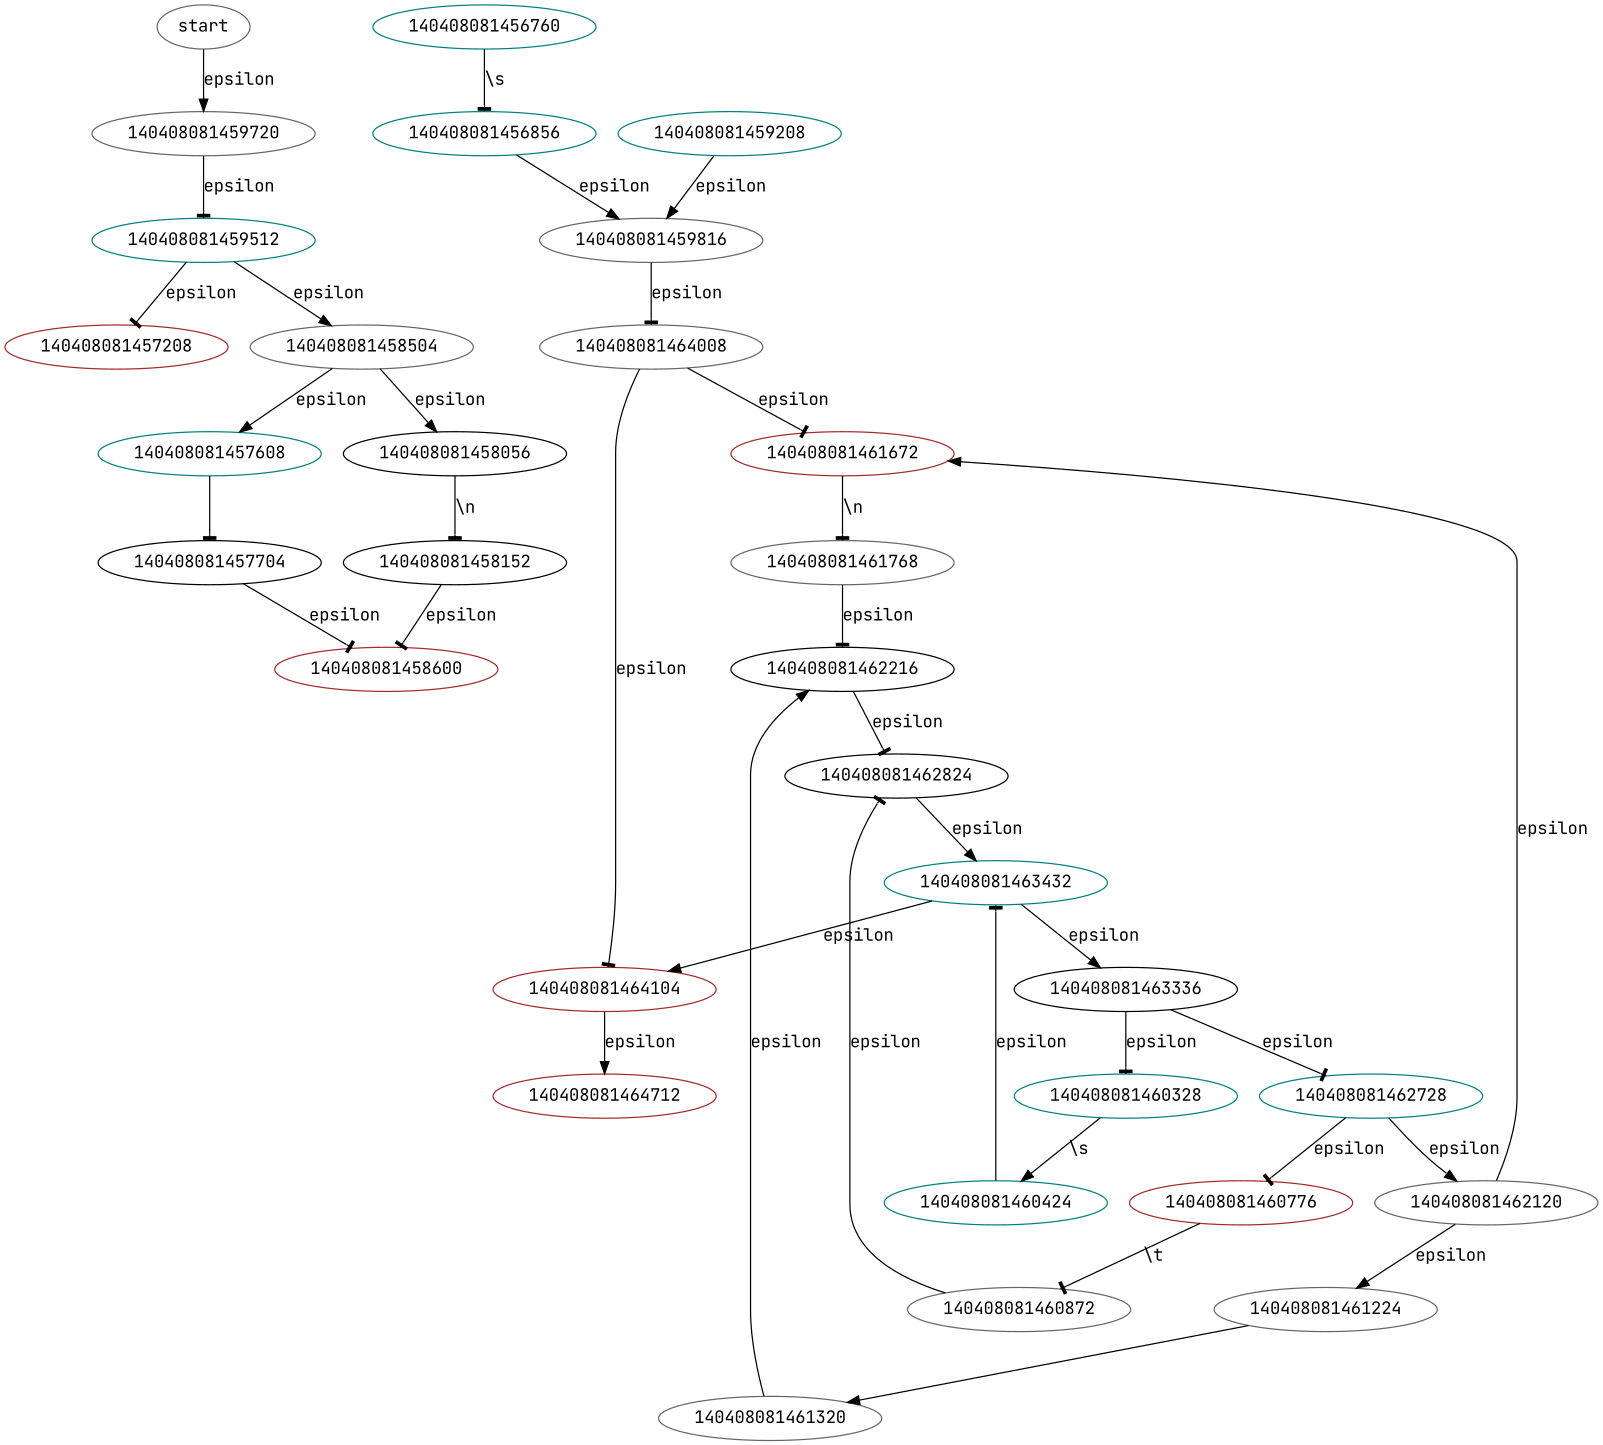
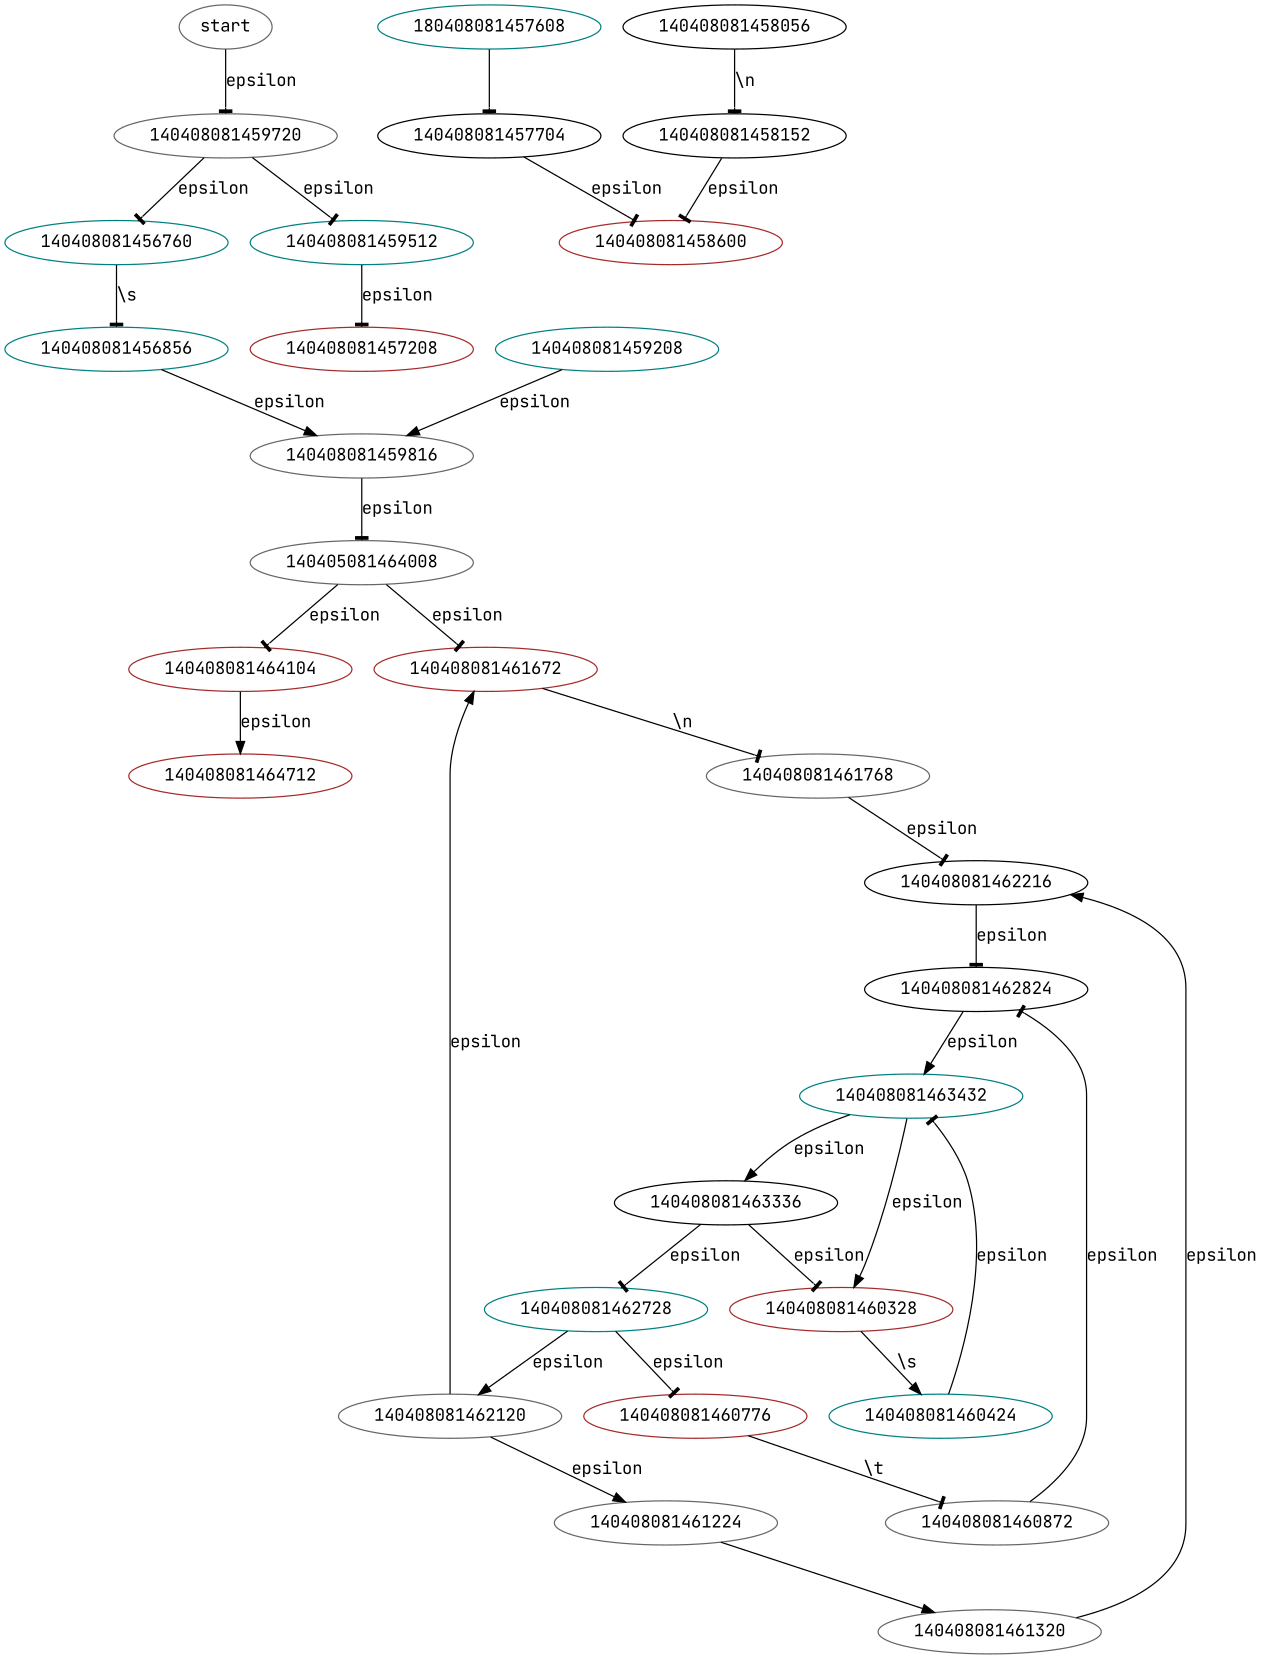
(204, 74) -> (226, 78)
none -> (173, 187)
(362, 347) -> none
(651, 347) -> (362, 563)
(210, 454) -> (489, 27)
(806, 935) -> (887, 1199)
(1126, 1096) -> (841, 1310)
